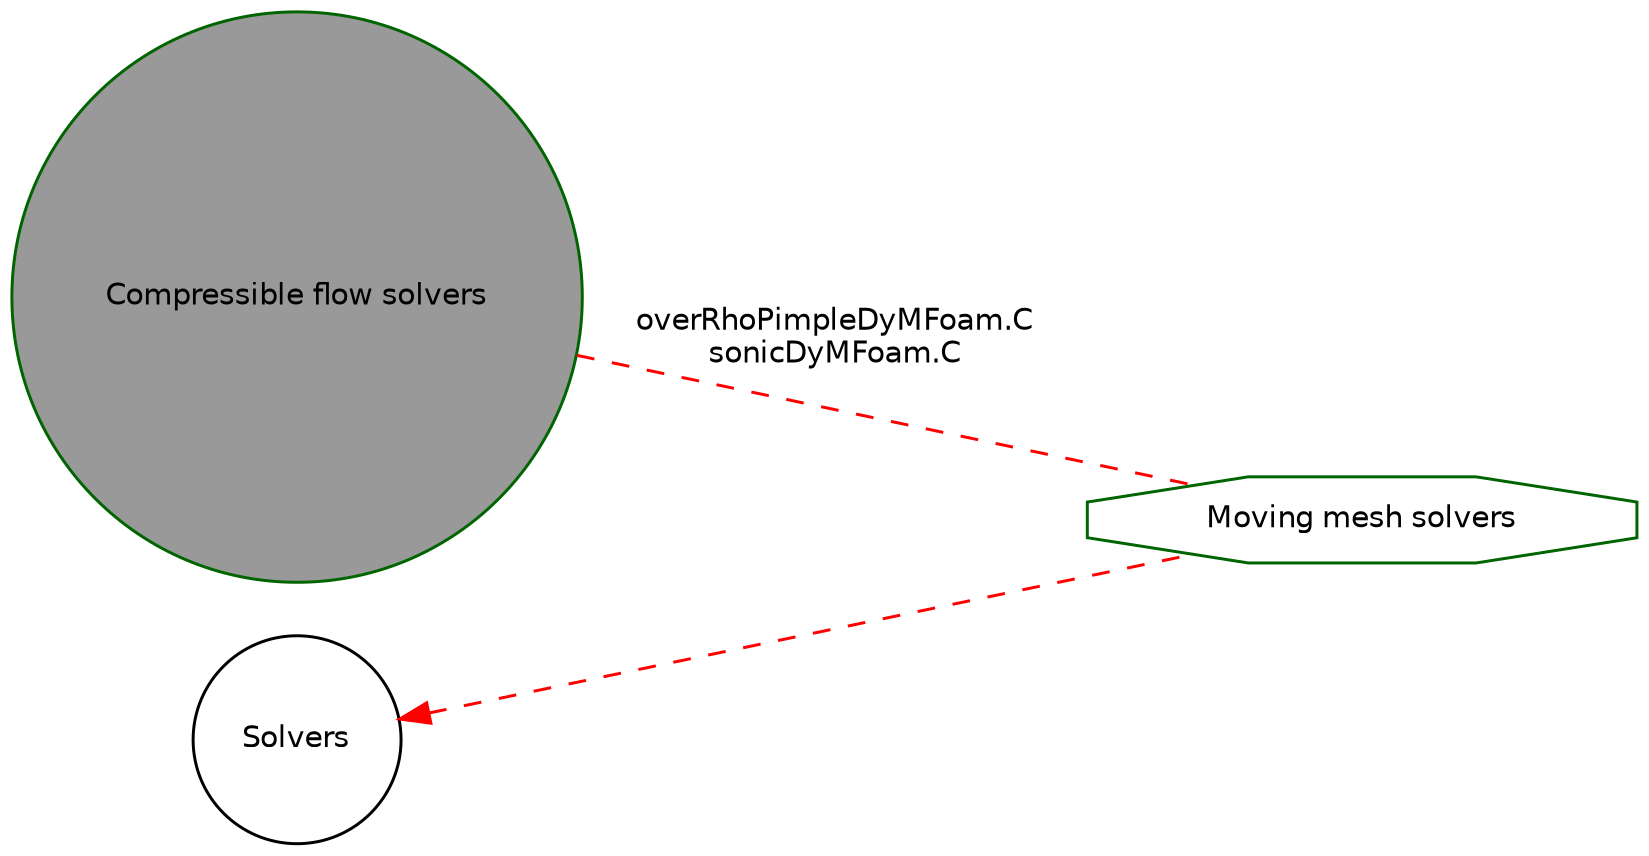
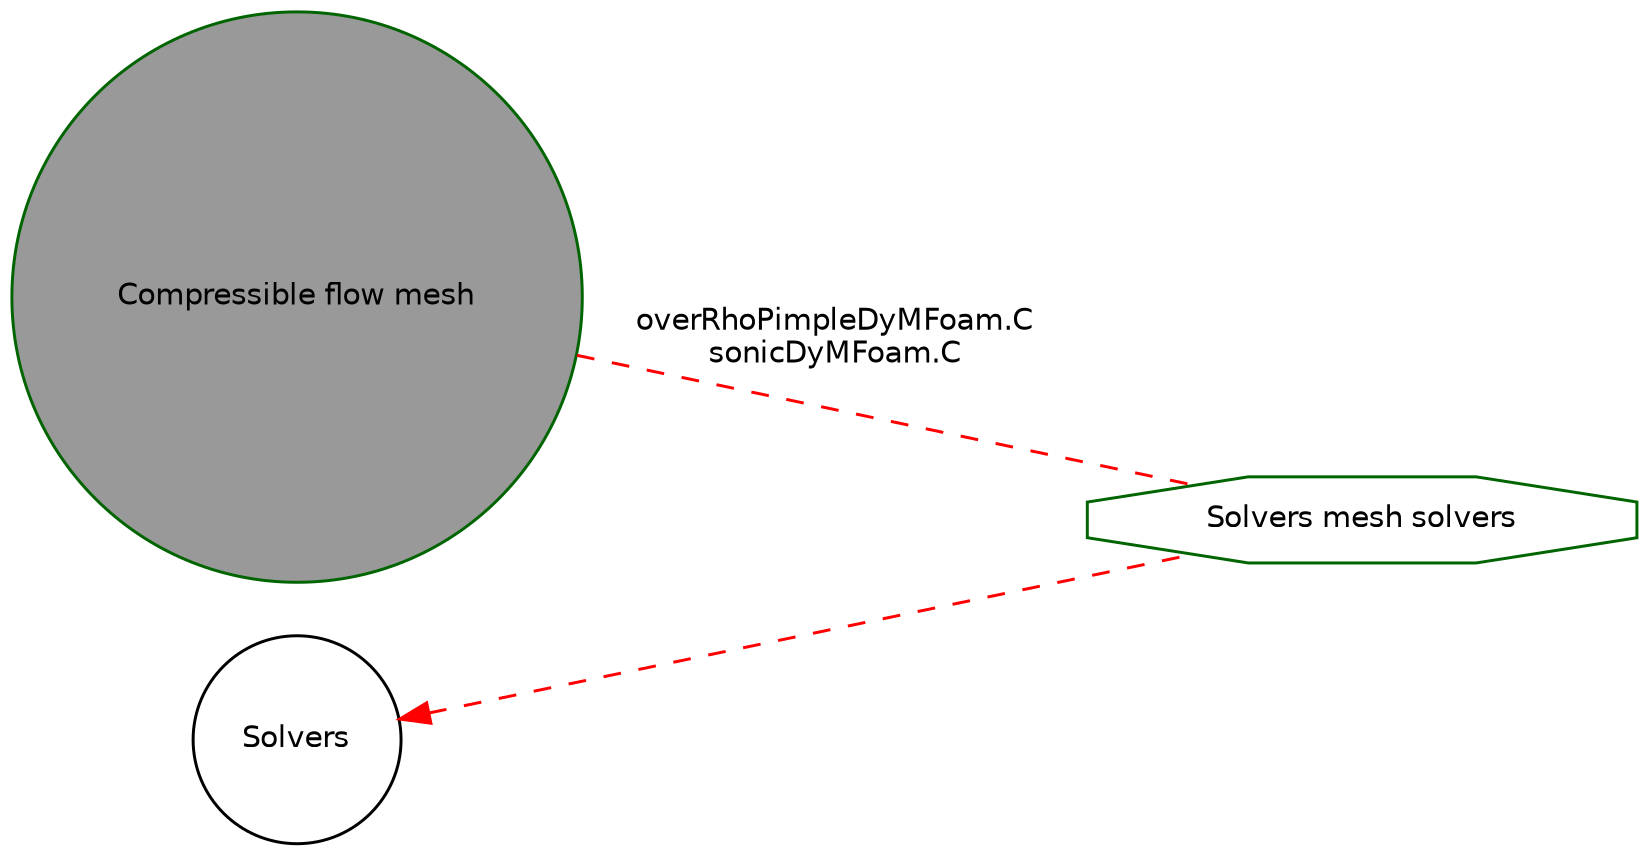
(297, 297) -> (297, 297)
(1362, 520) -> (1362, 520)
